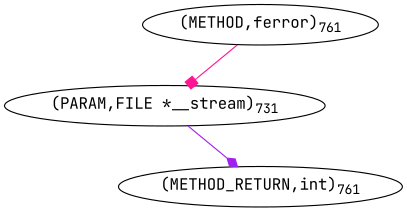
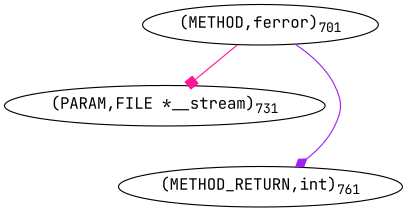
(330, 23) -> (330, 23)
(207, 142) -> (340, 99)
